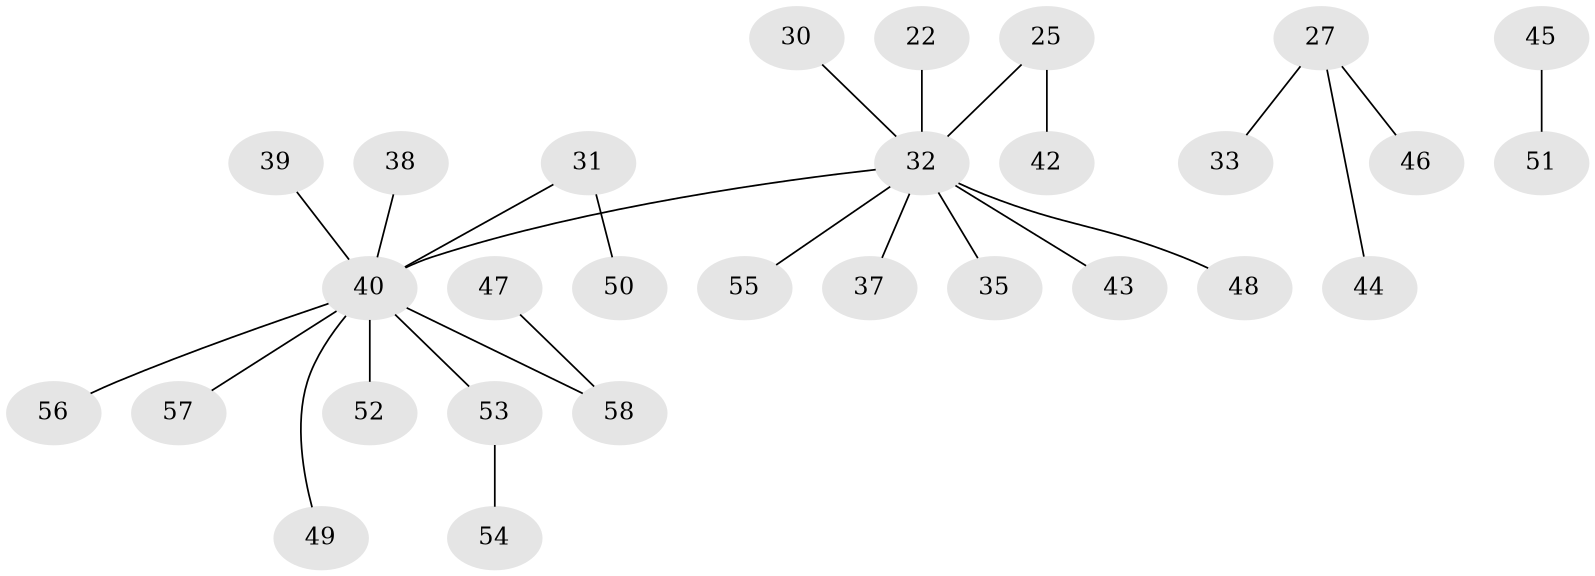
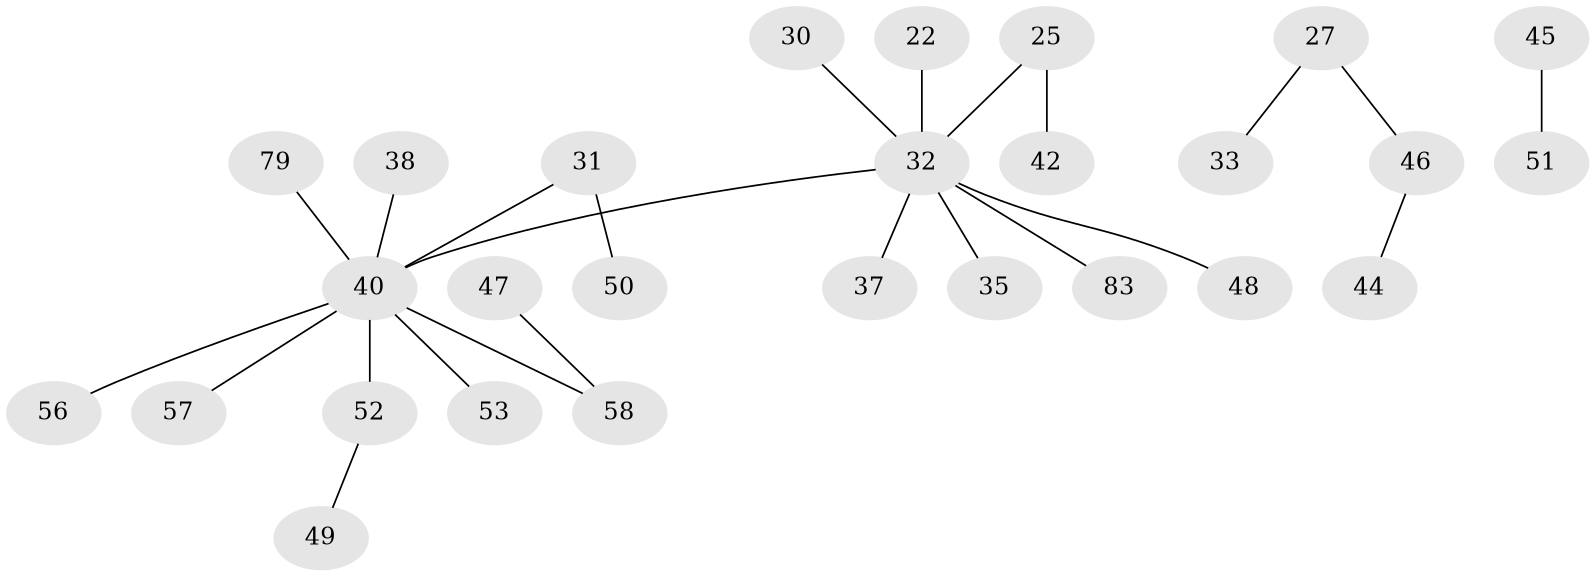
(276, 163) -> (276, 163)
(1345, 163) -> (1393, 225)
(745, 288) -> none
(1120, 288) -> (1120, 288)
(302, 406) -> (345, 476)
(495, 538) -> none
